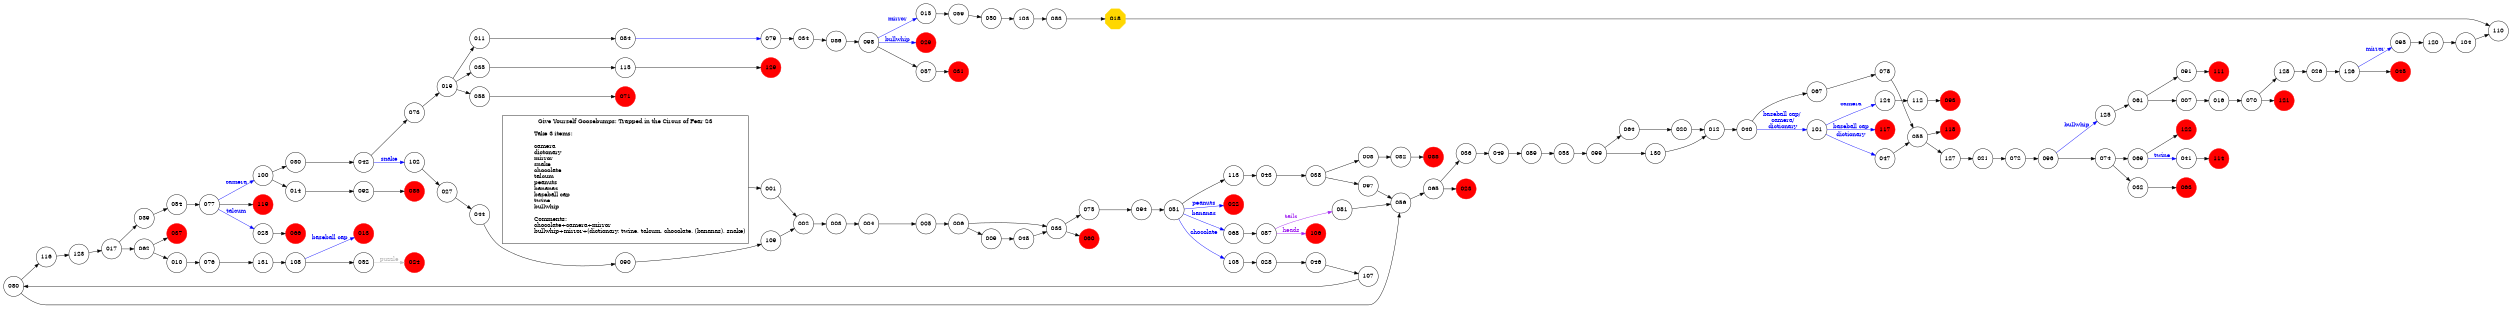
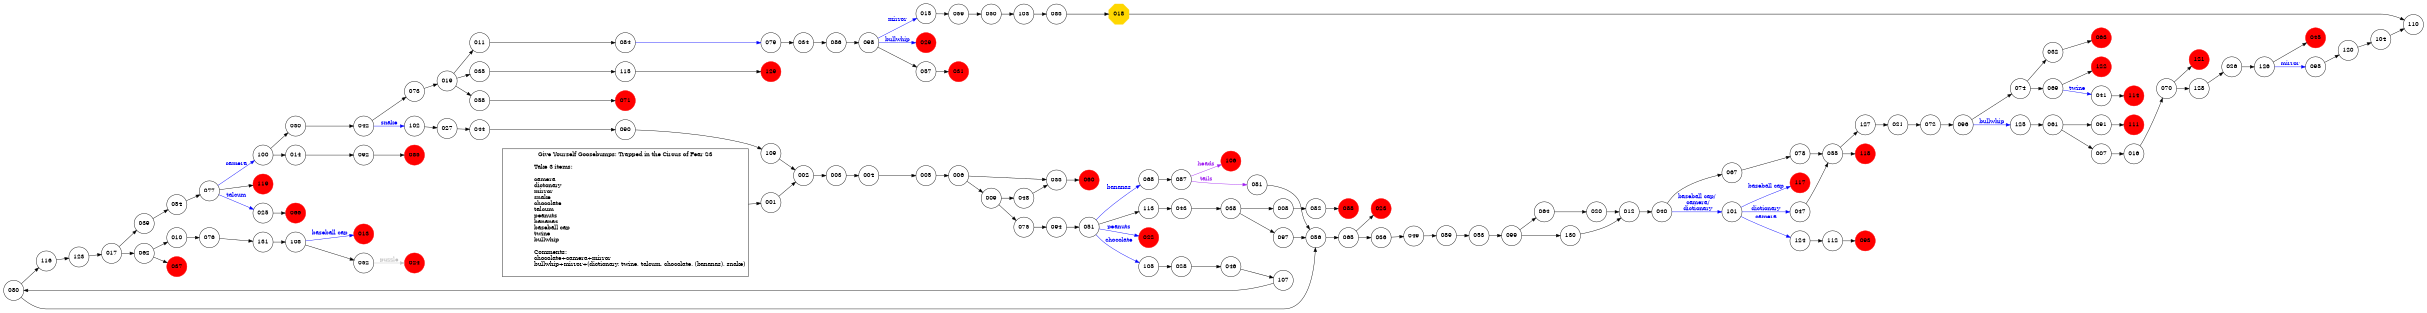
(1071, 220) -> (1006, 211)
